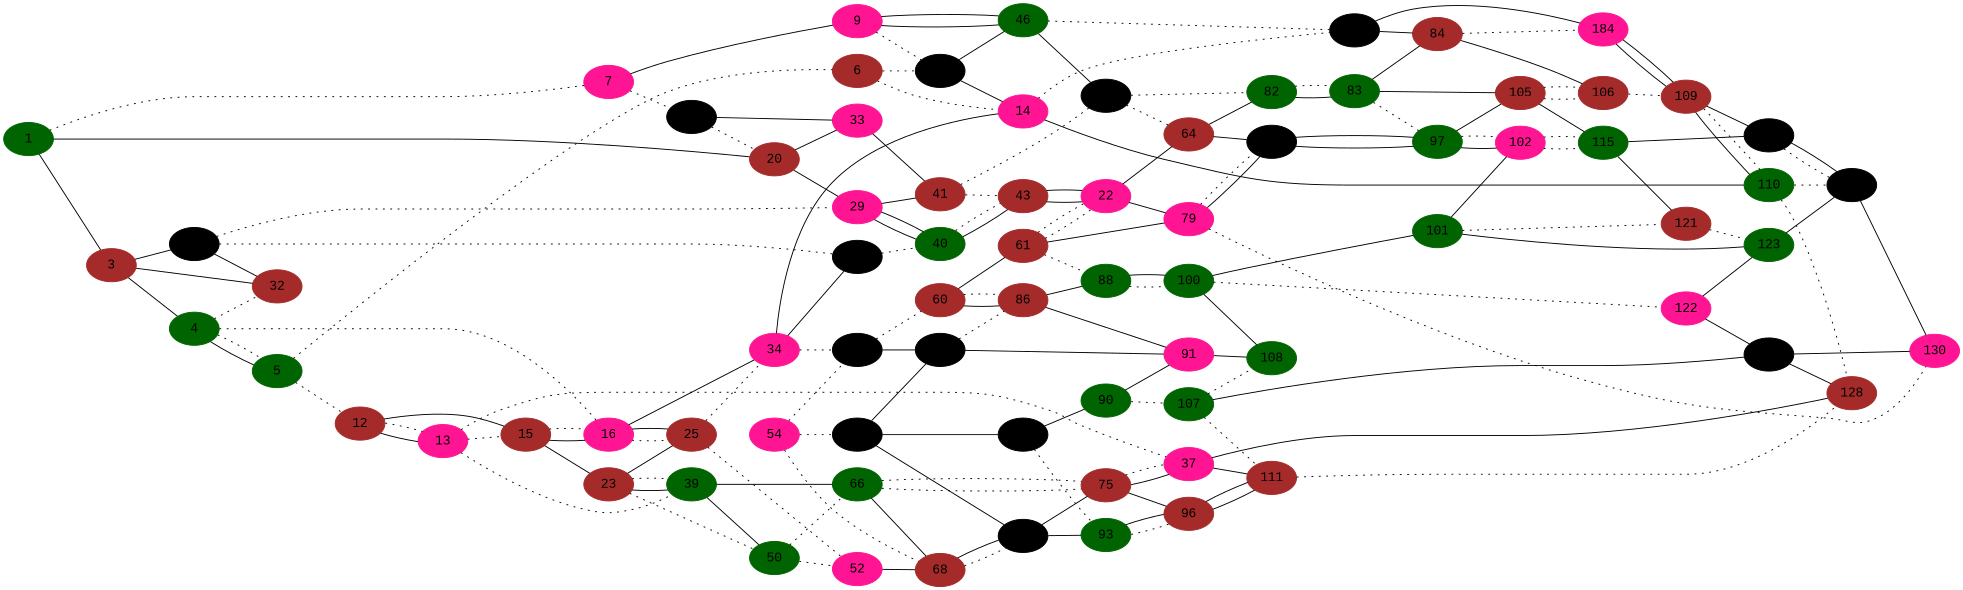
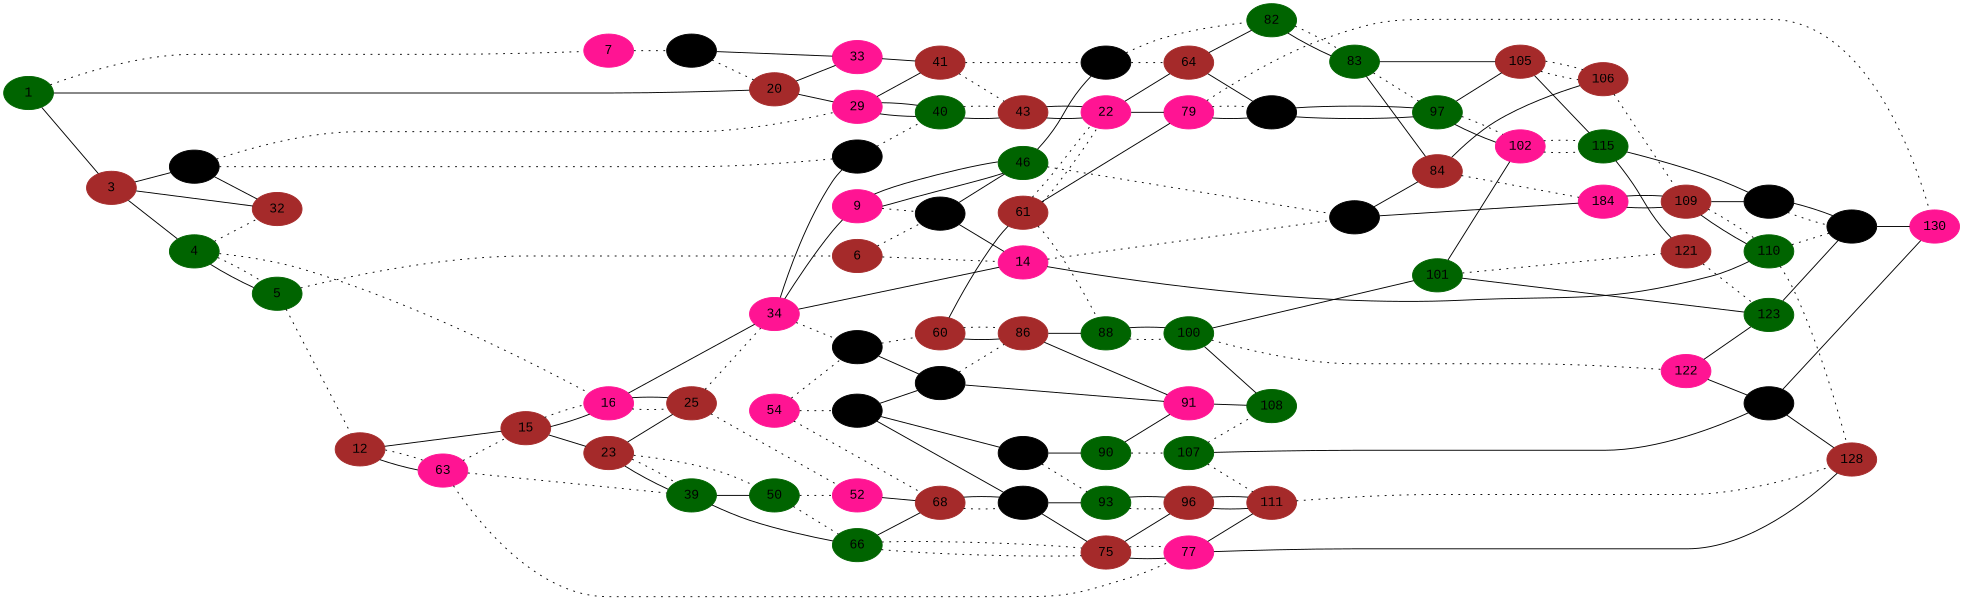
(731, 46) -> (809, 262)
(443, 441) -> (443, 471)
(1189, 464) -> (1189, 552)
